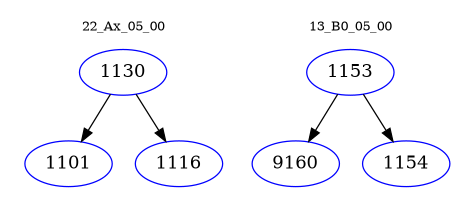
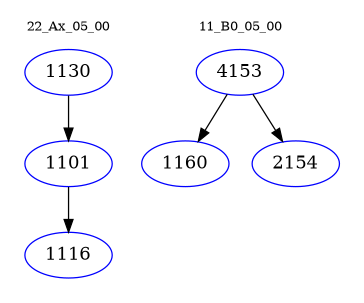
(351, 27) -> (241, 27)
(350, 72) -> (240, 72)
(147, 112) -> (69, 203)
(296, 164) -> (185, 164)
(406, 164) -> (296, 164)
